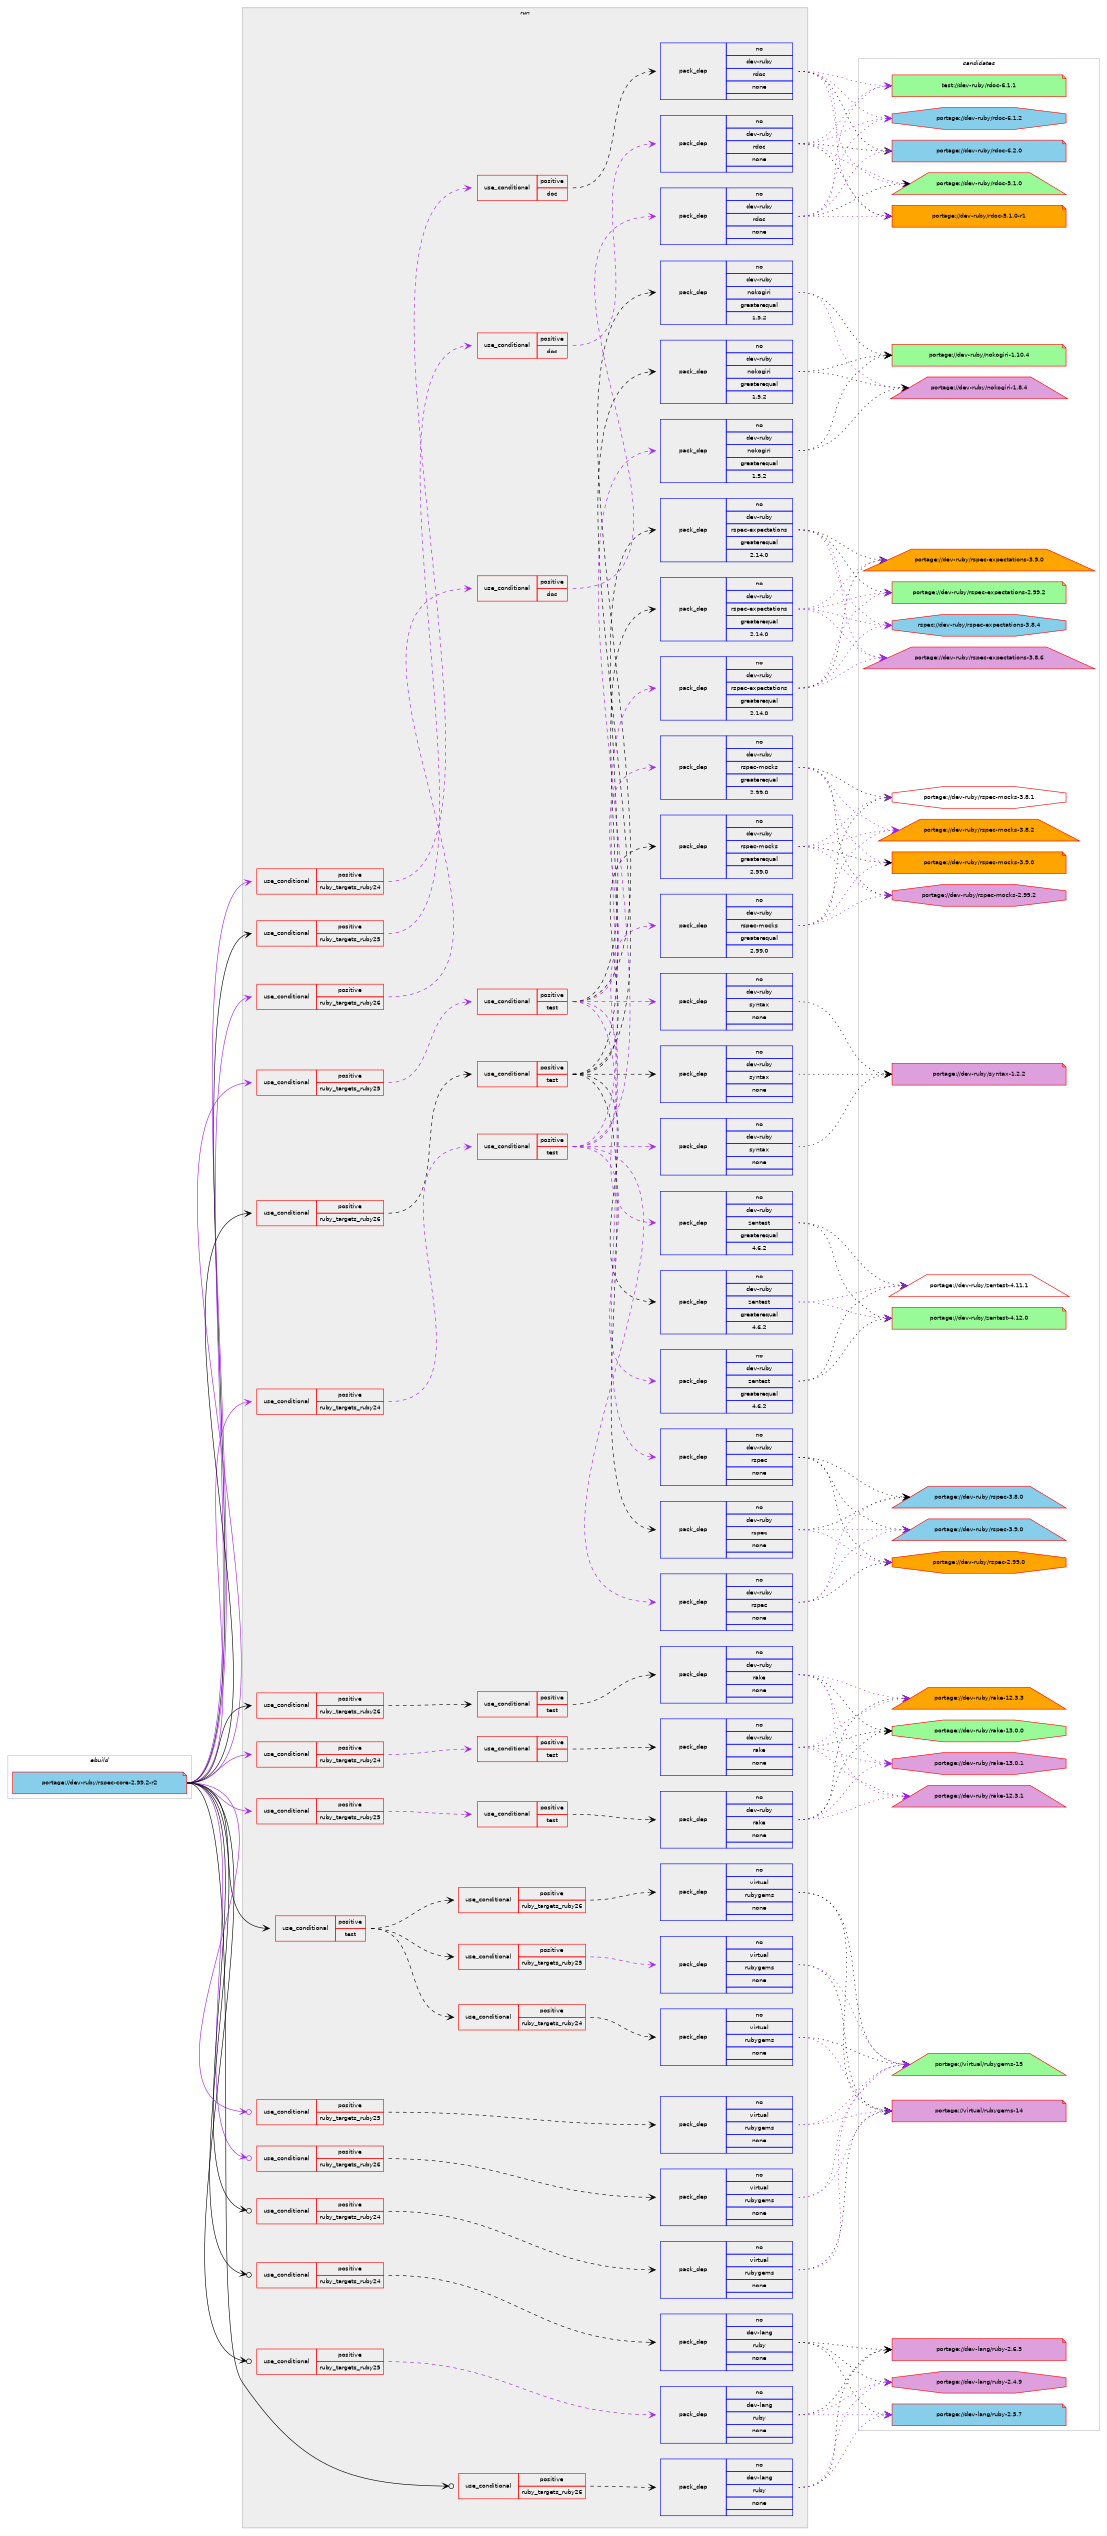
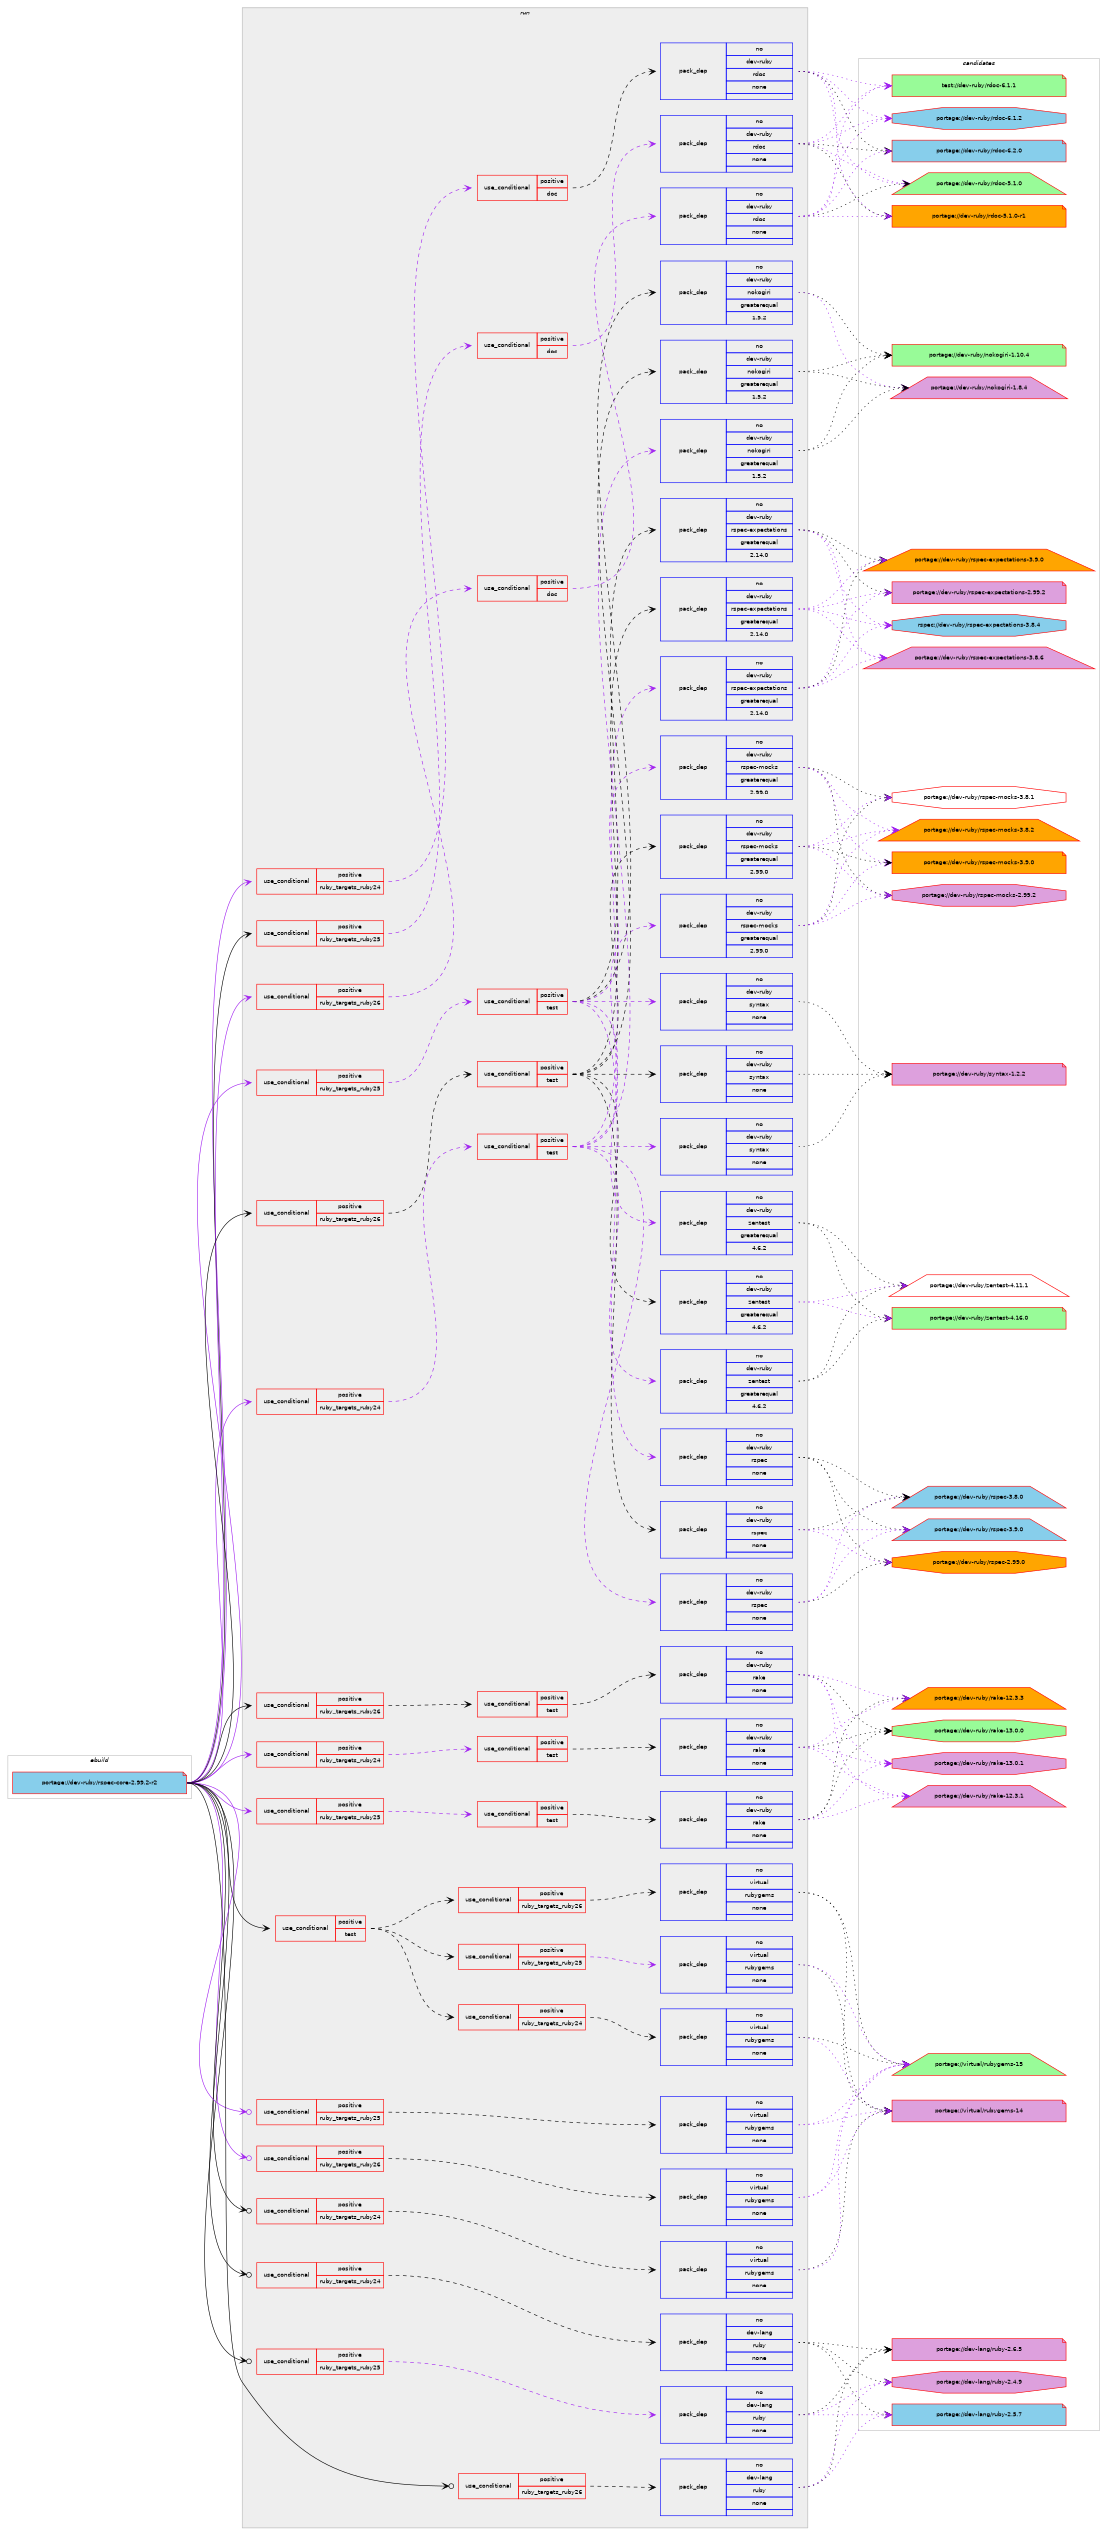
(979, 593) -> (979, 593)
(979, 1318) -> (979, 1318)
